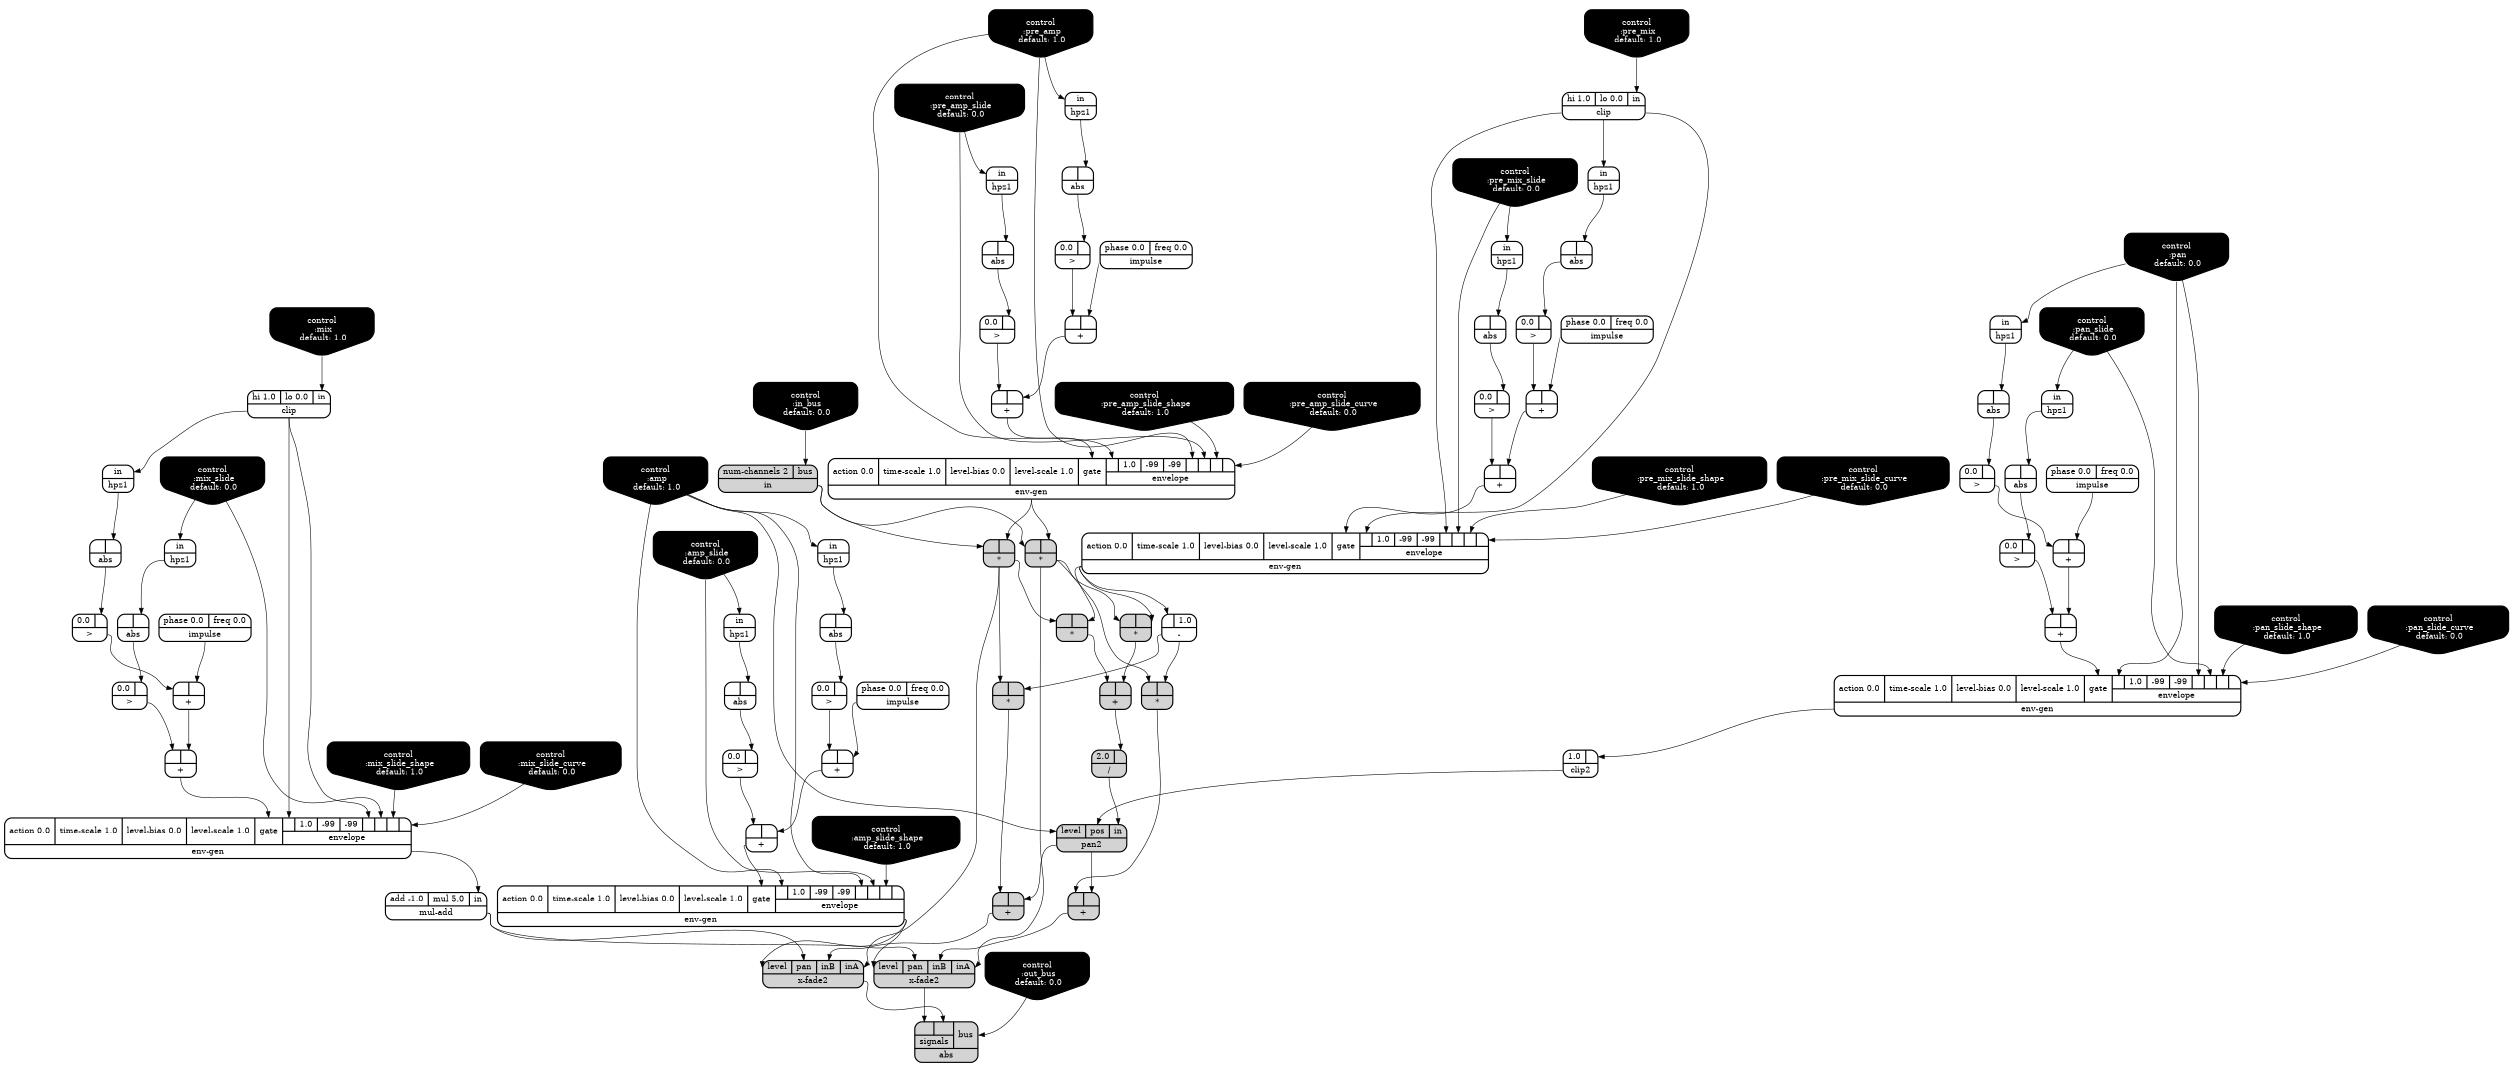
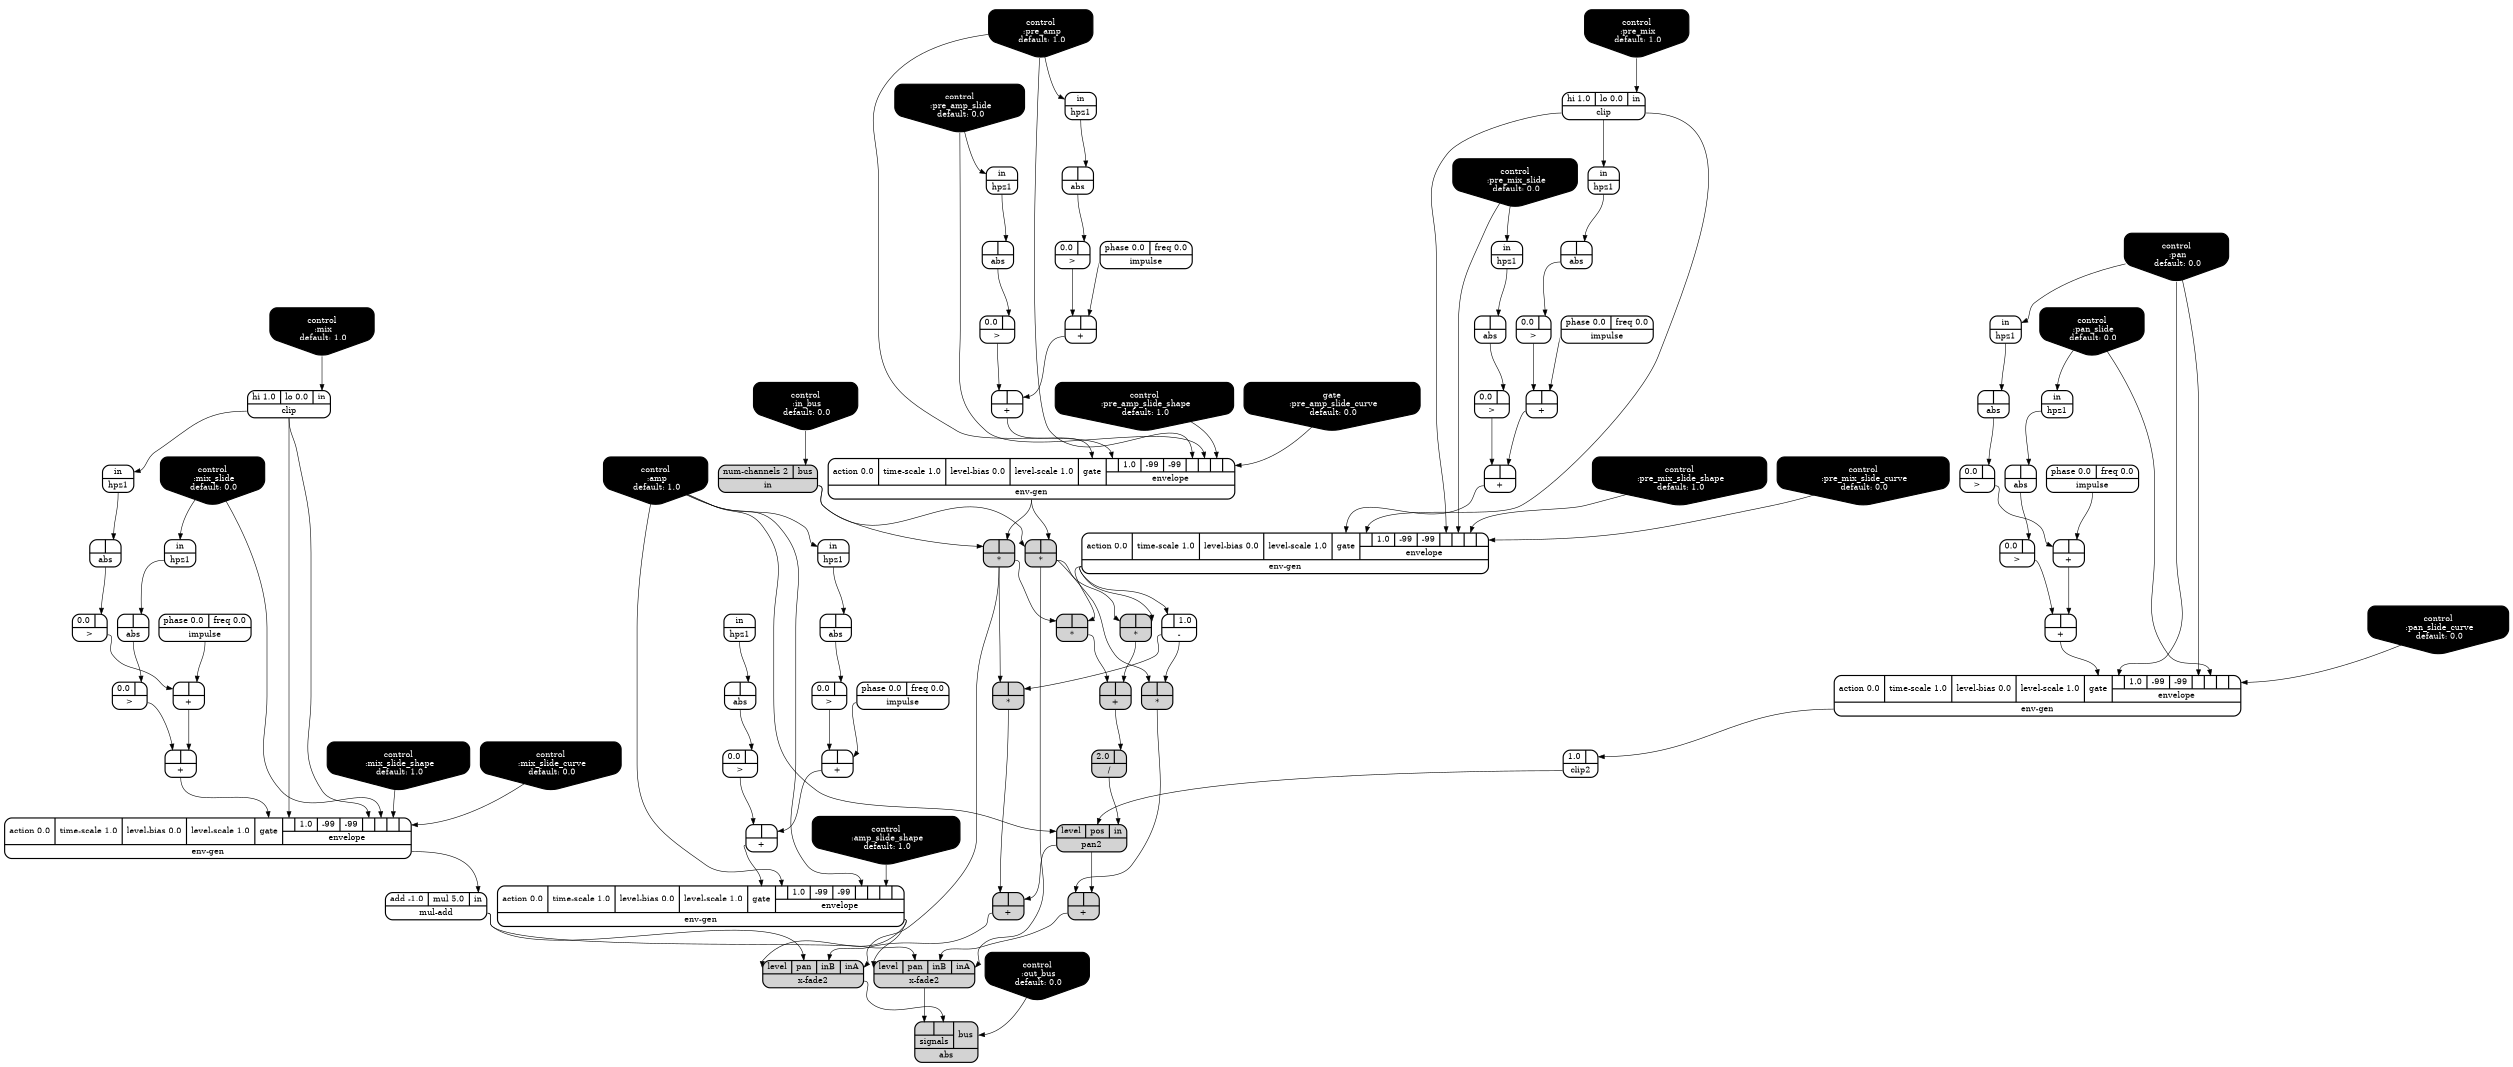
(1332, 404) -> (1332, 404)
(705, 553) -> none
(2286, 628) -> none
